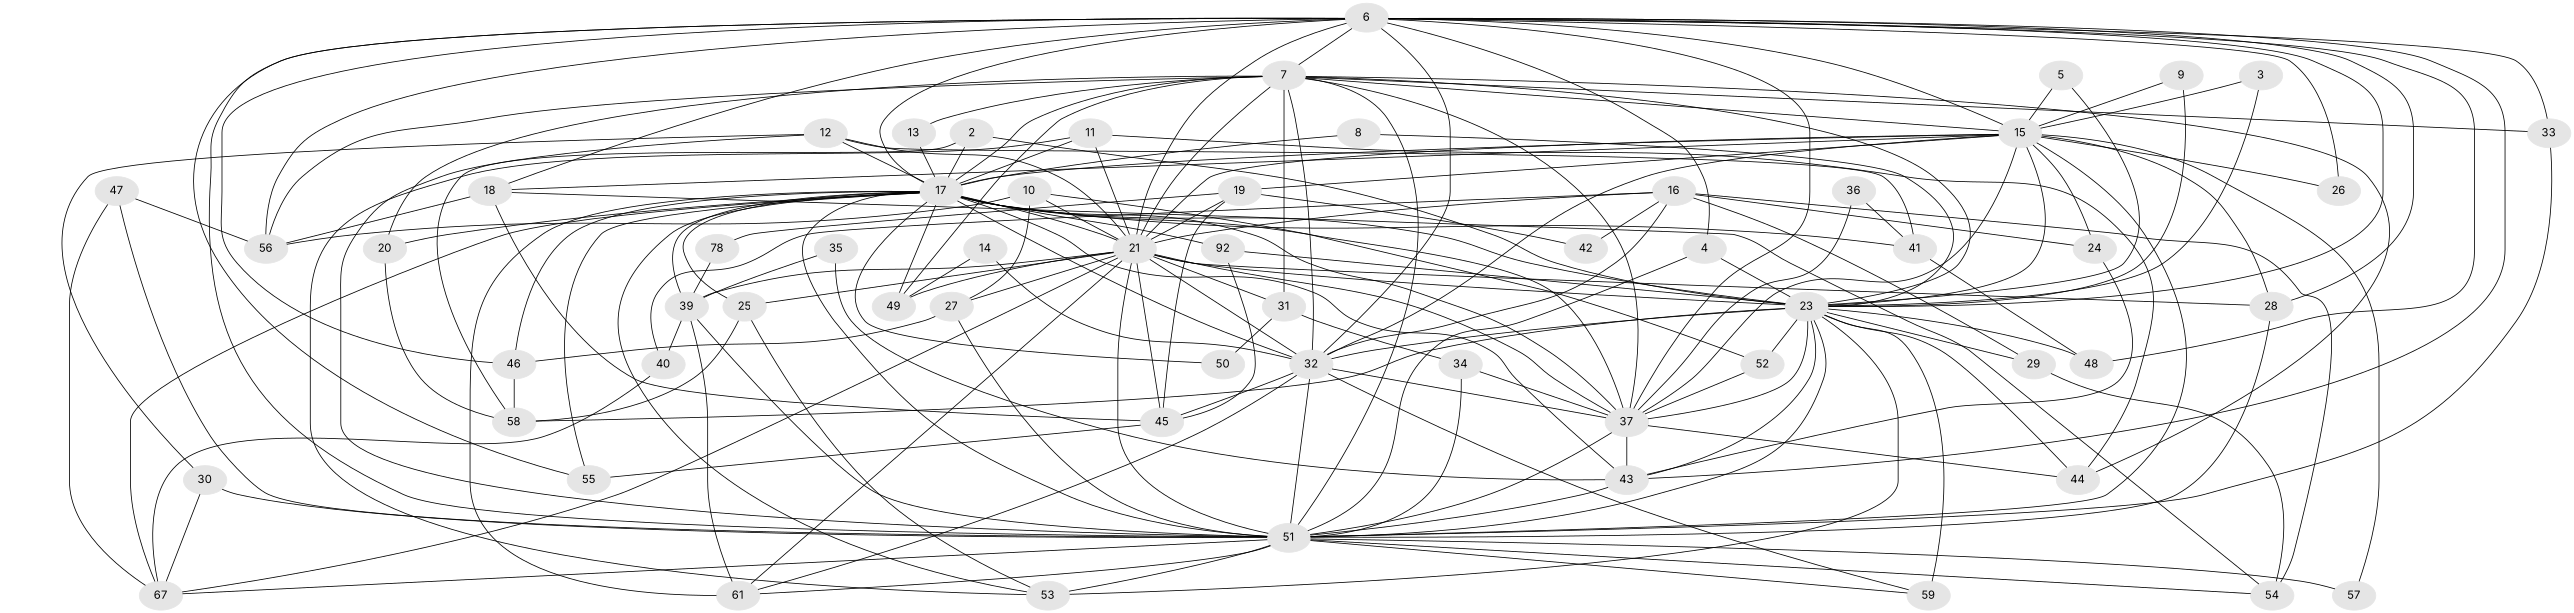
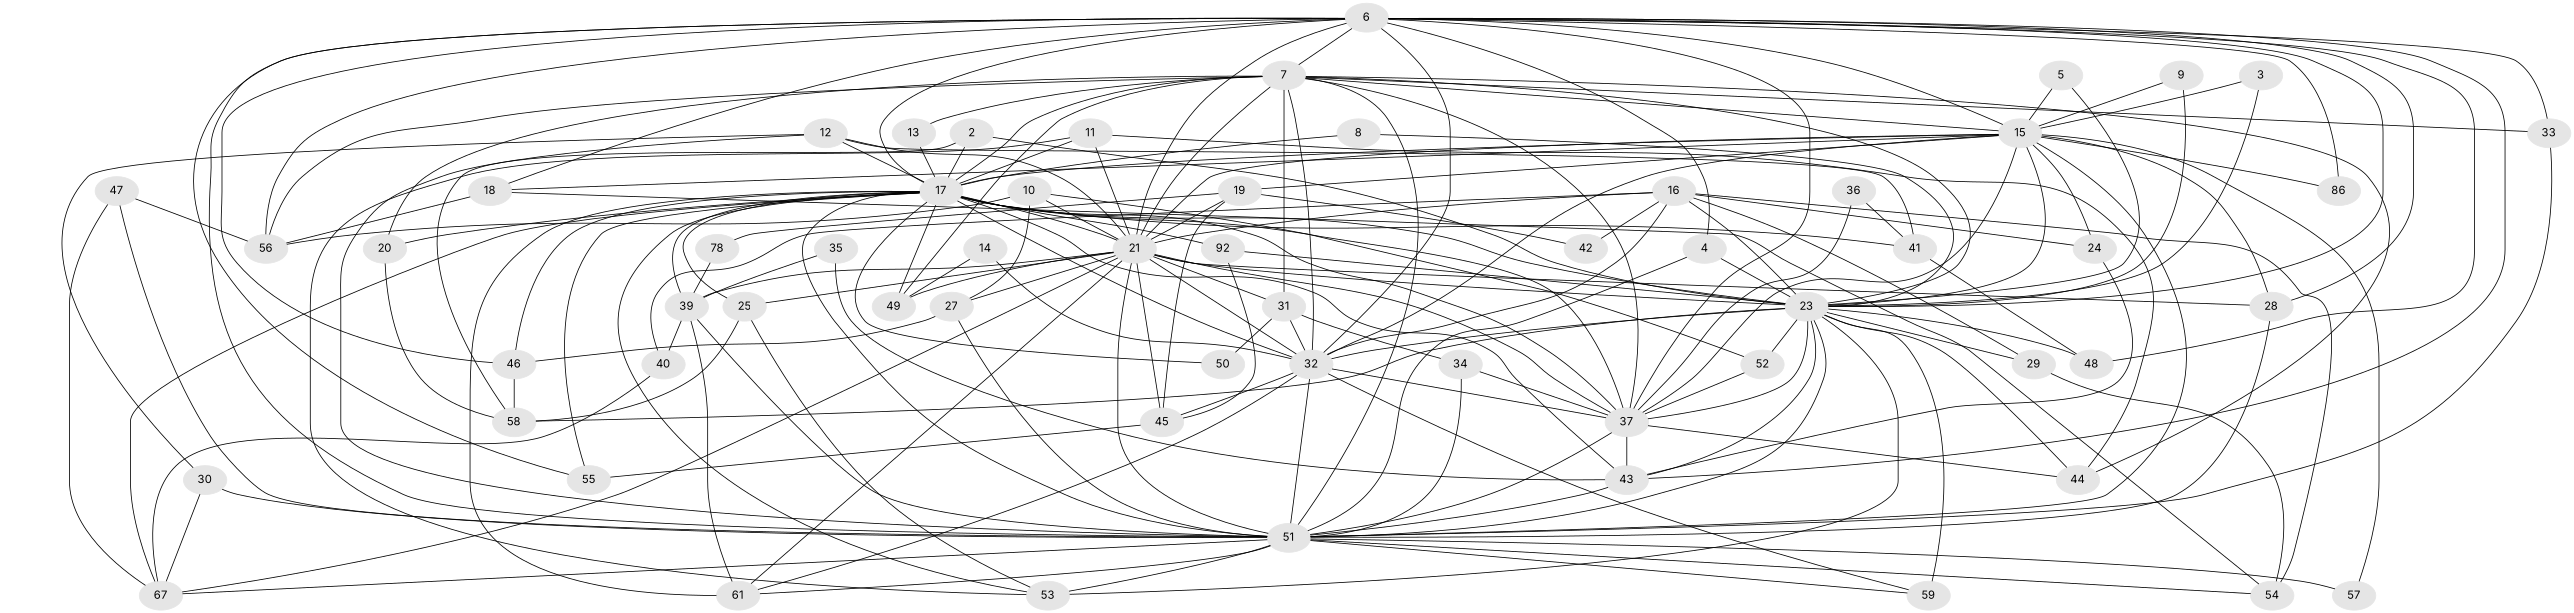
(2339, 191) -> (2339, 191)
none -> (1745, 245)
none -> (1298, 335)
(755, 399) -> none
